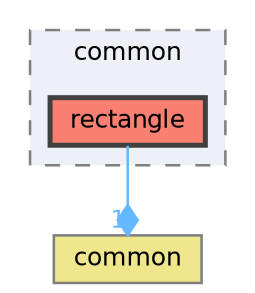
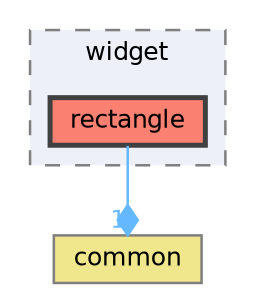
(128, 54) -> (128, 54)
